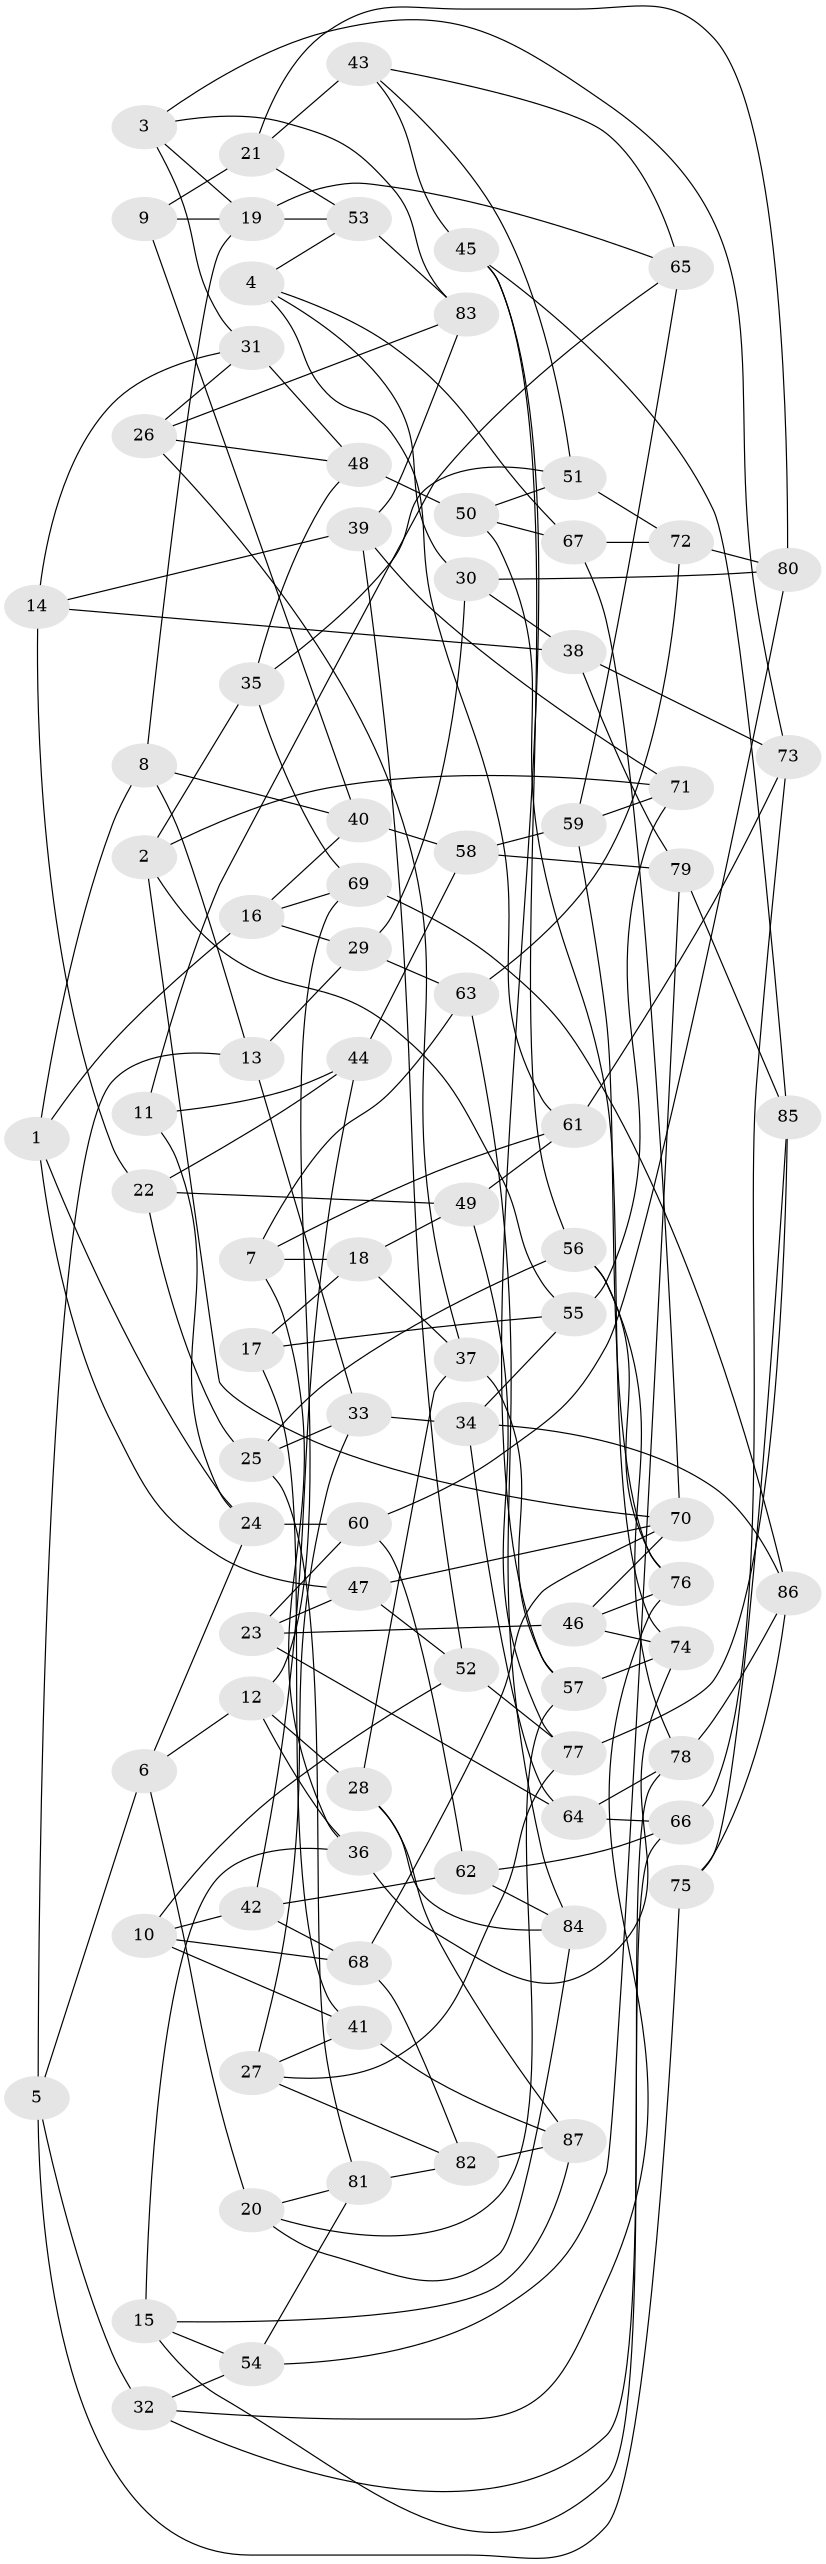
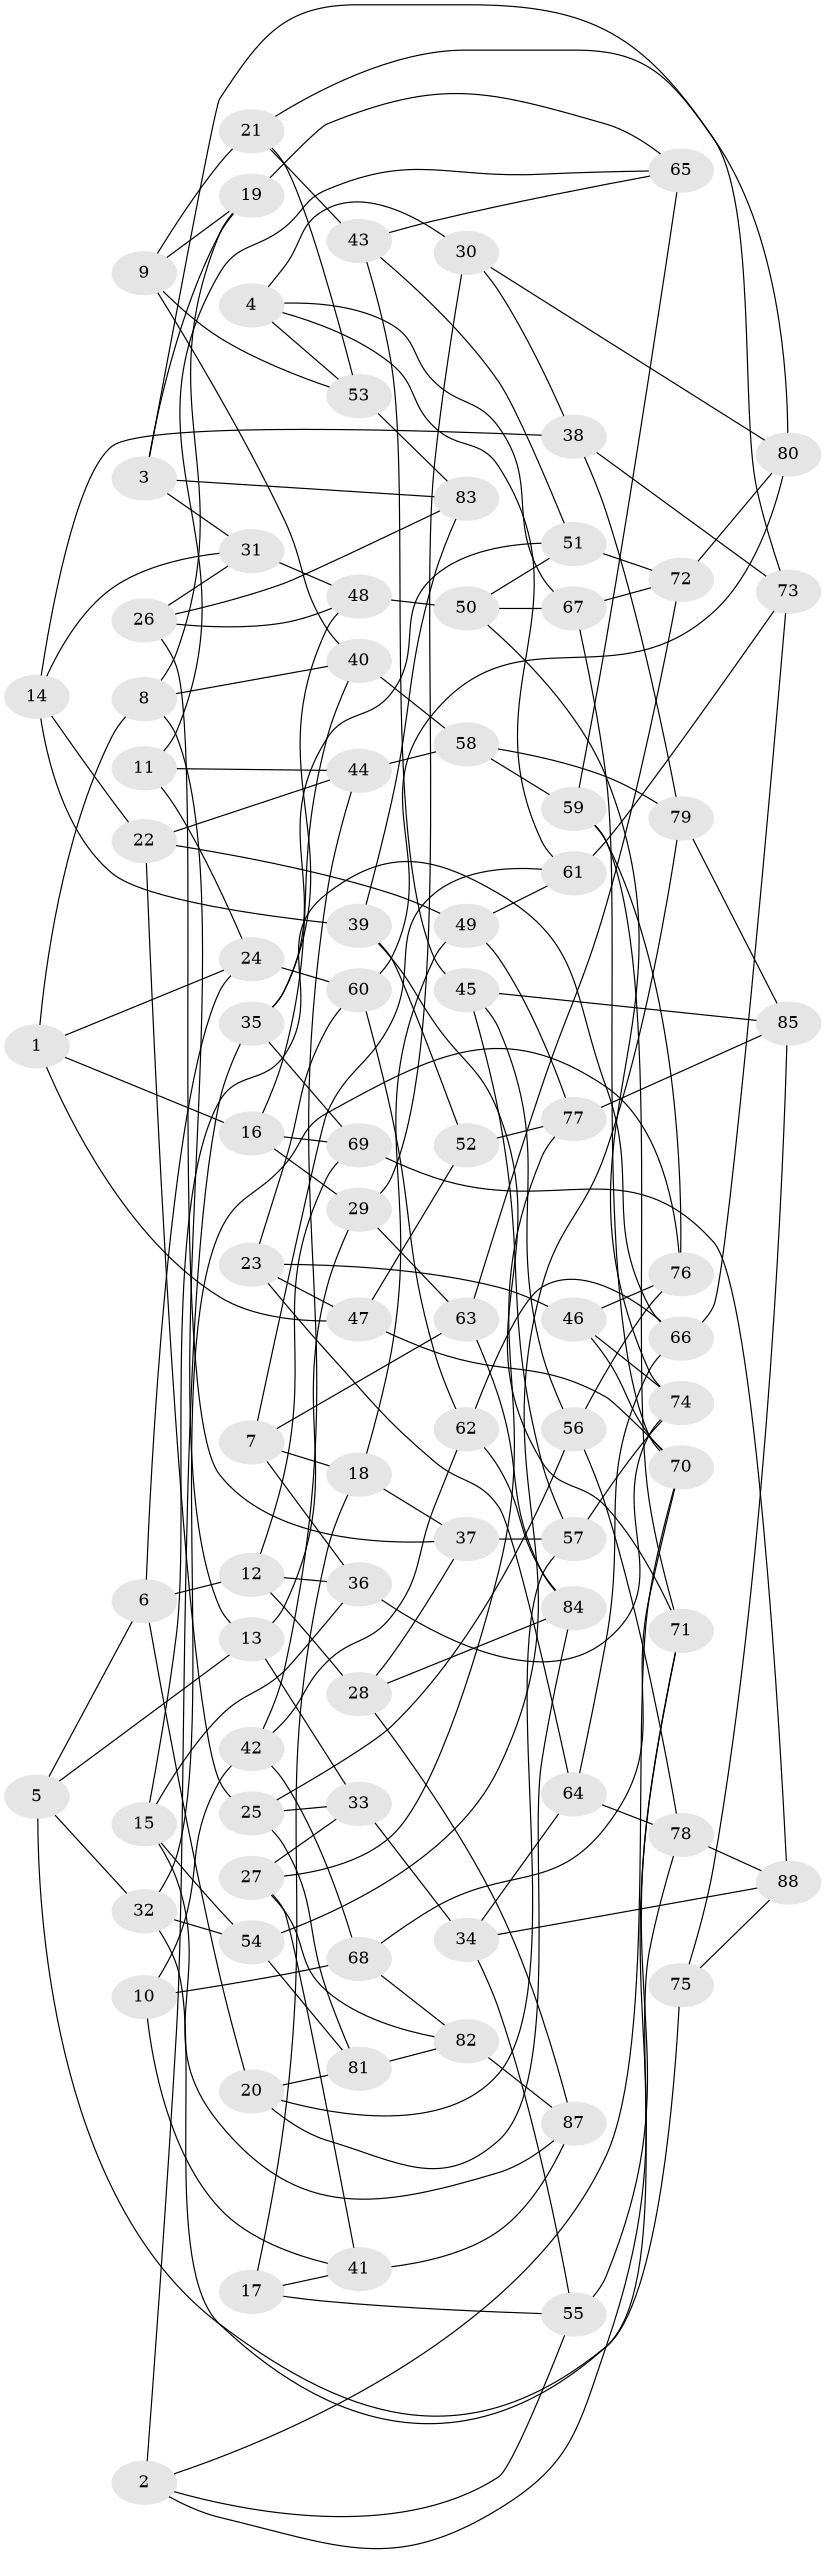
(306, 219) -> (240, 349)
(789, 1593) -> (789, 1883)
(288, 1786) -> none
